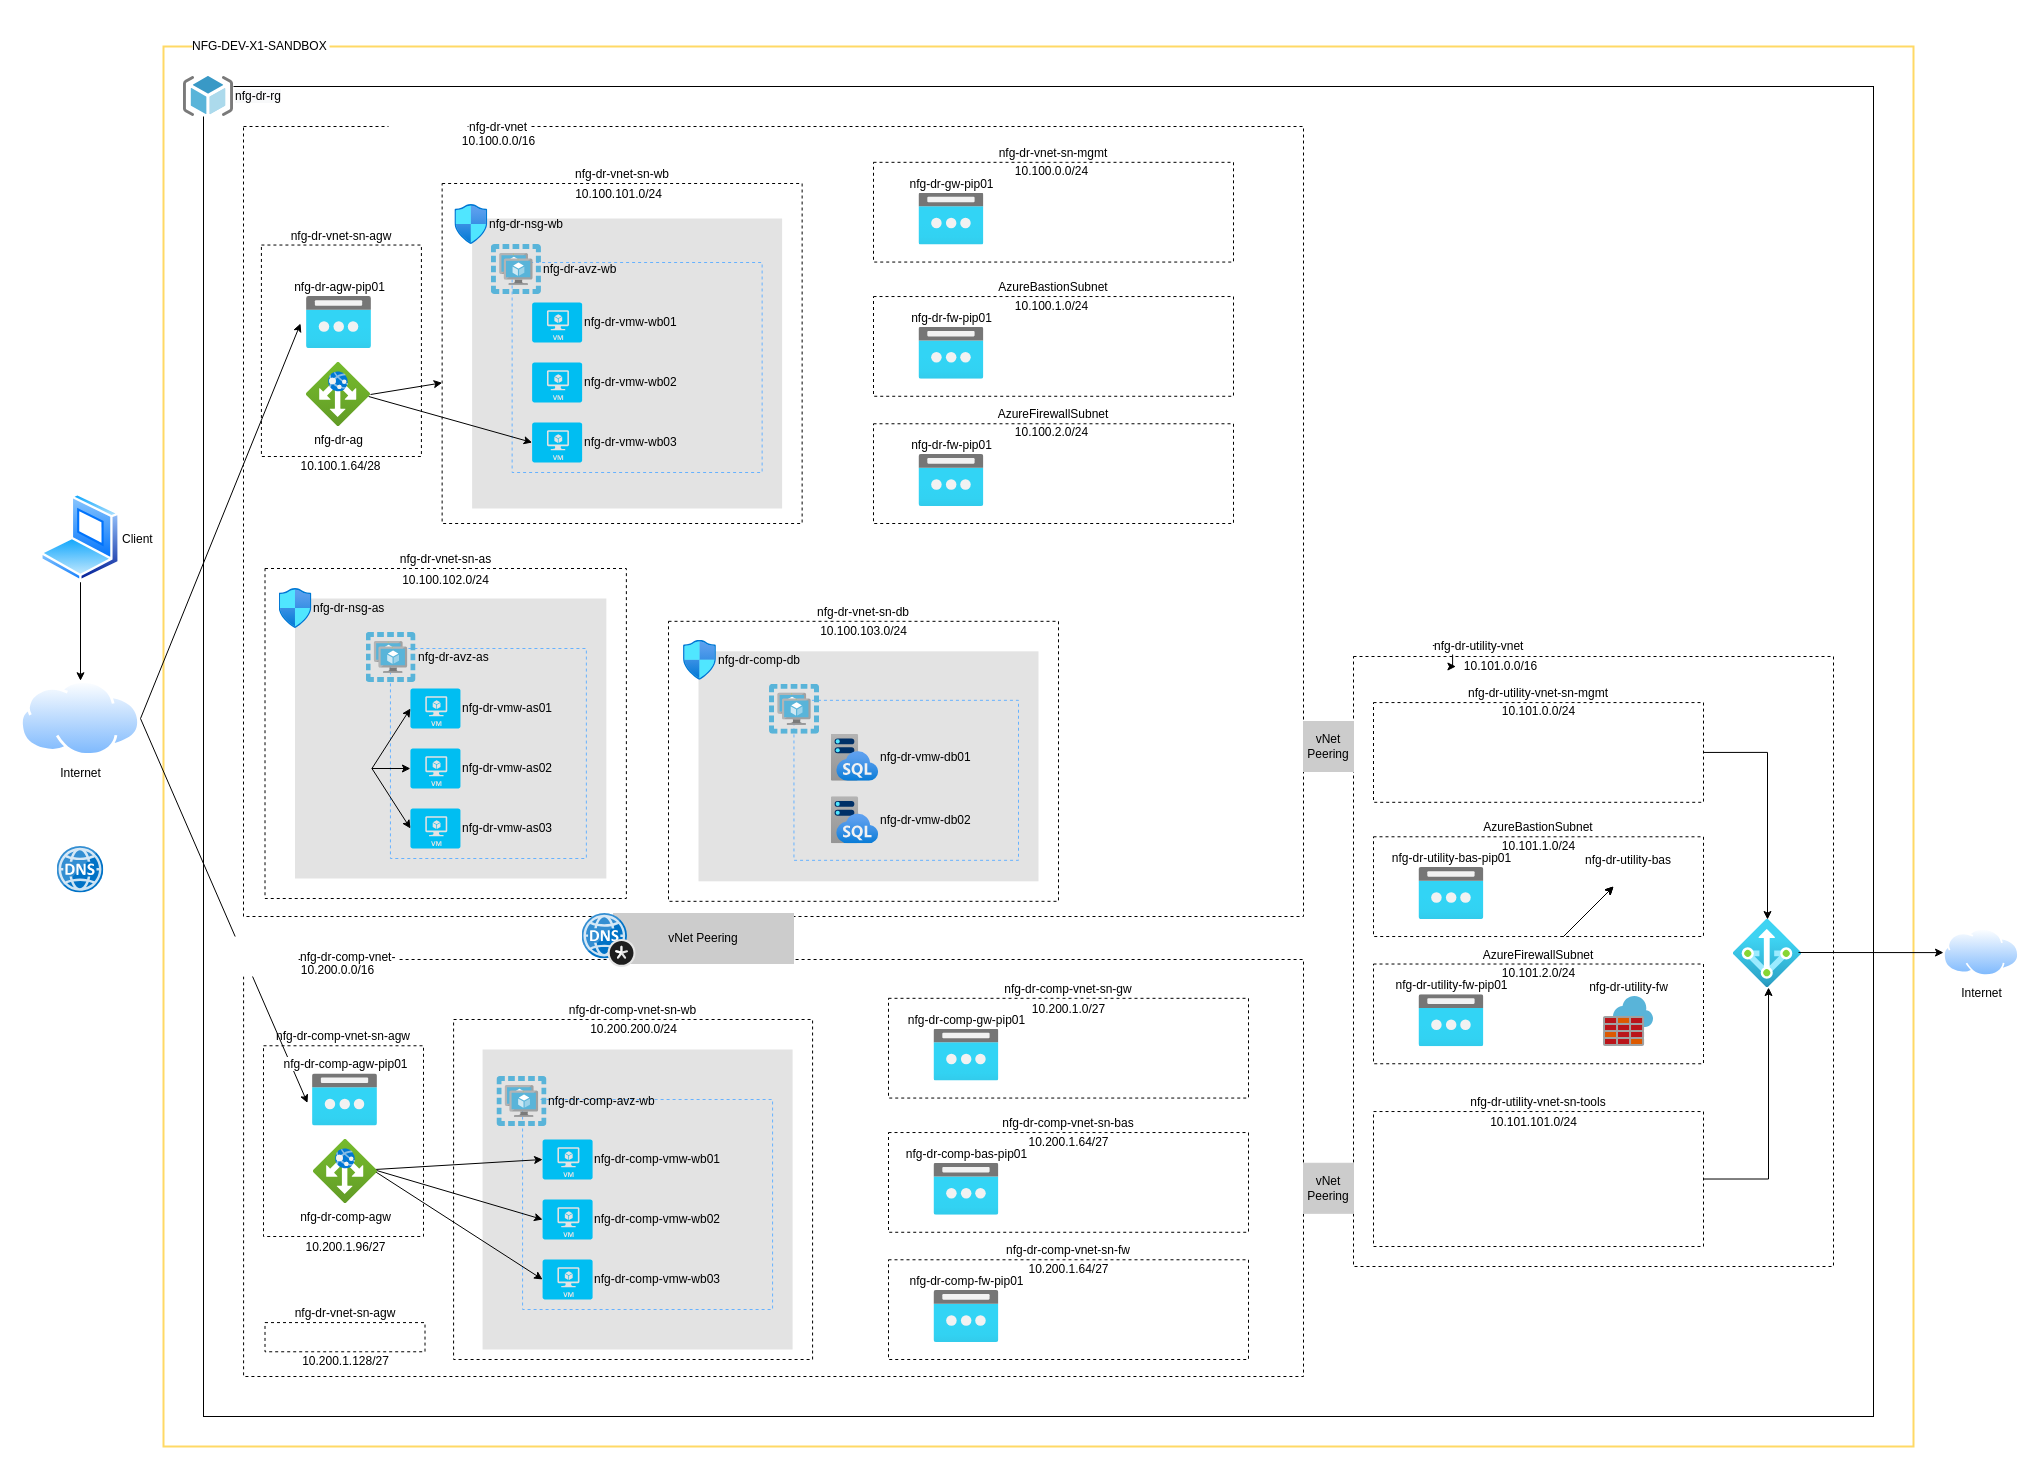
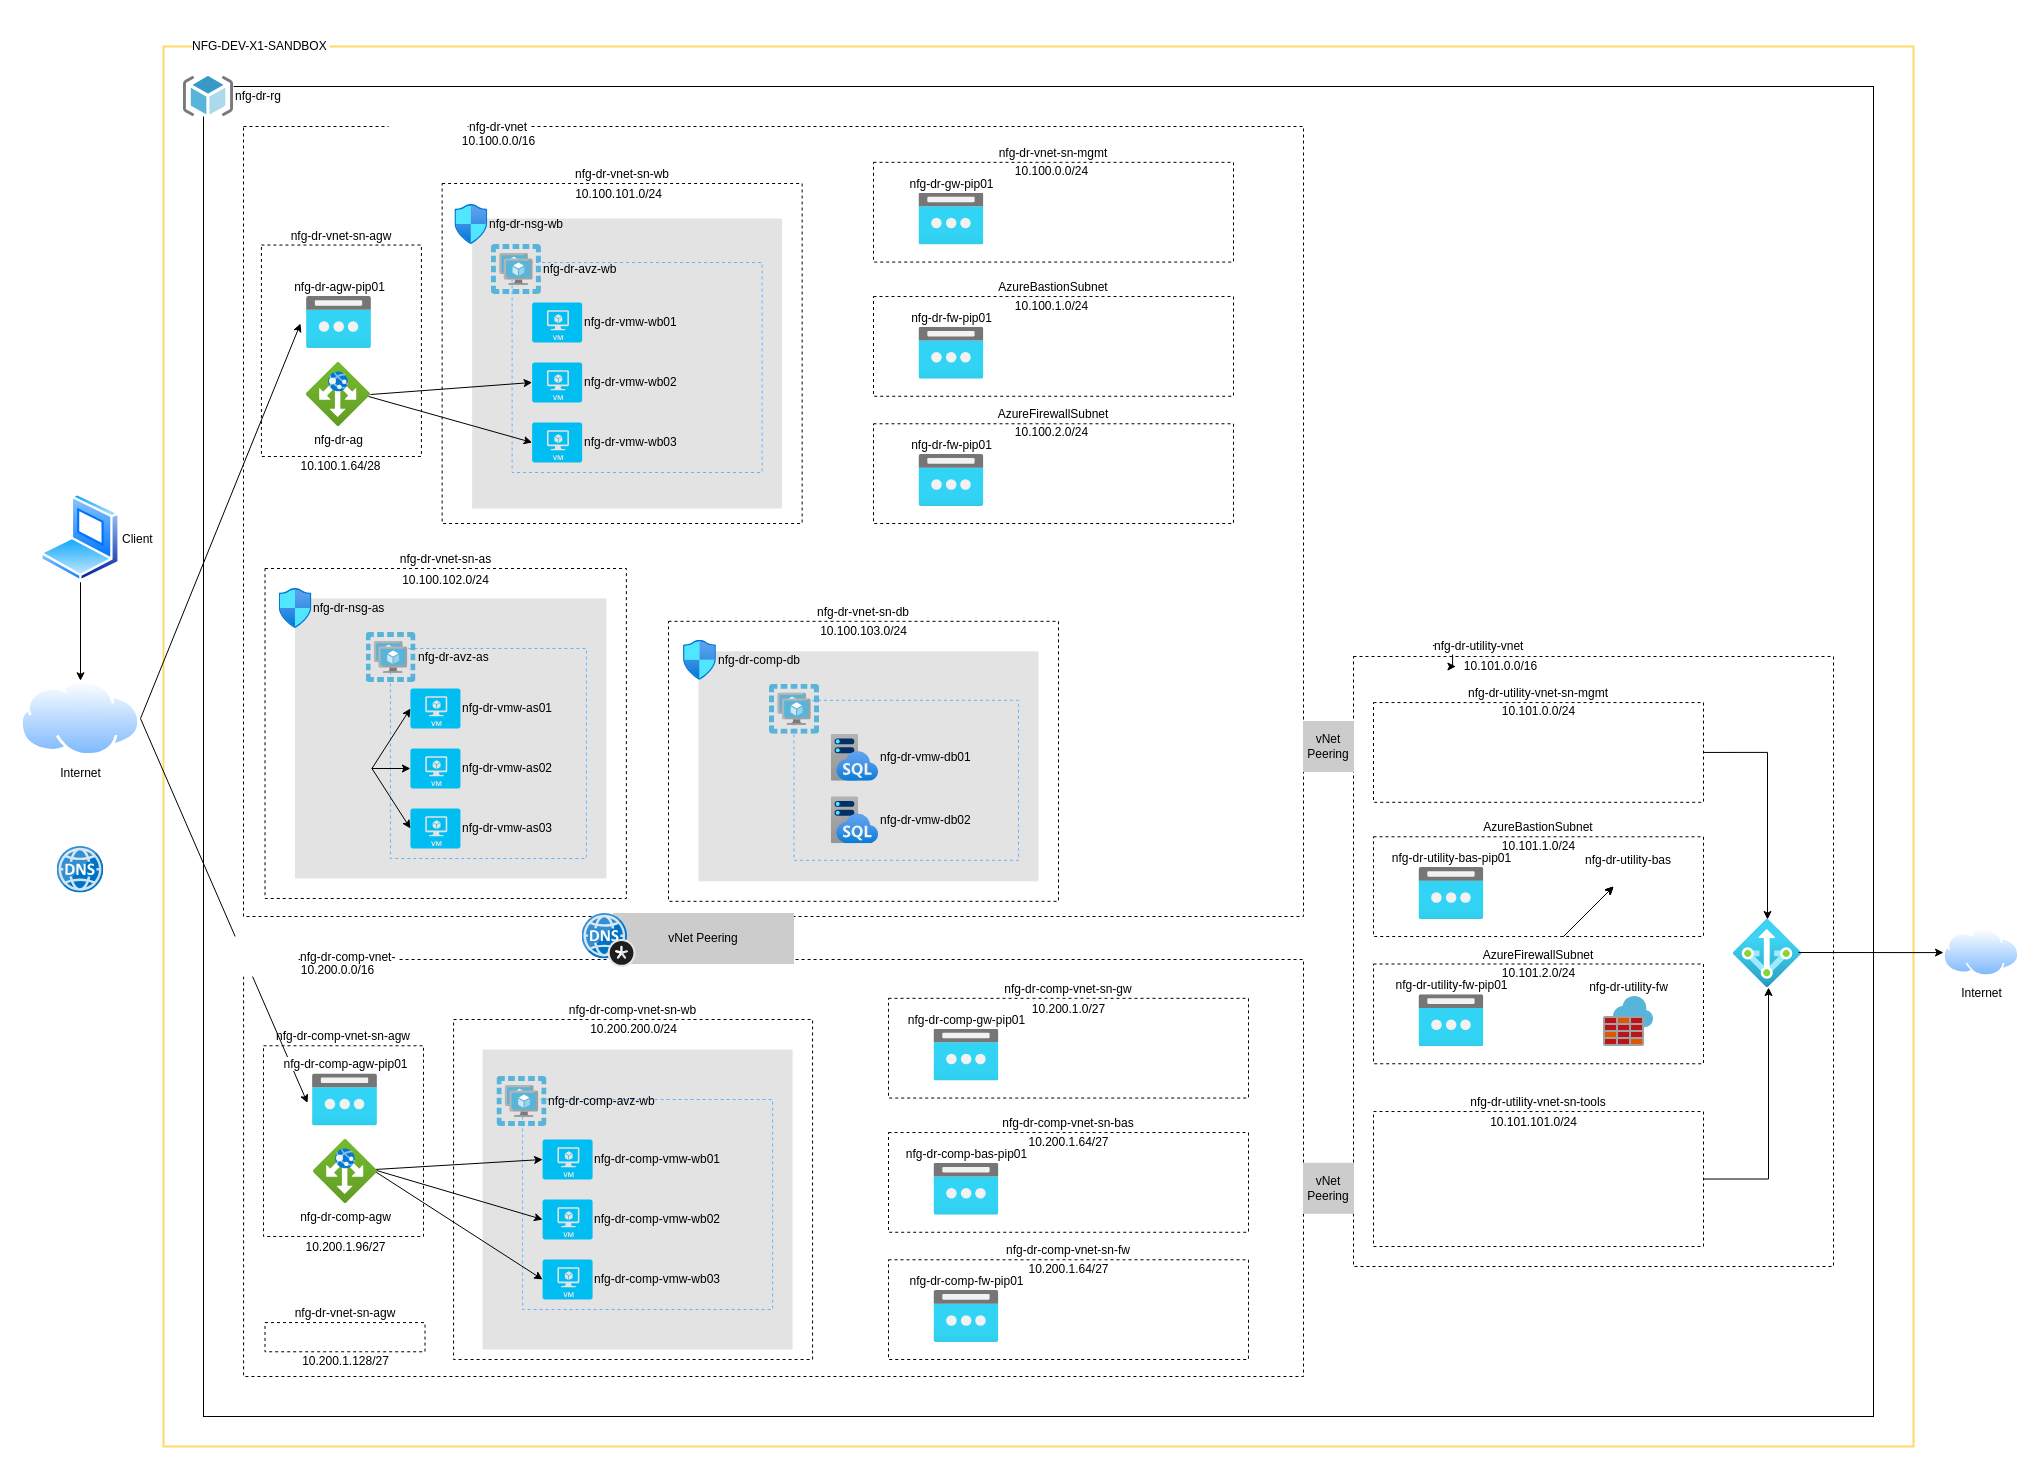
(405, 389) -> (450, 389)
